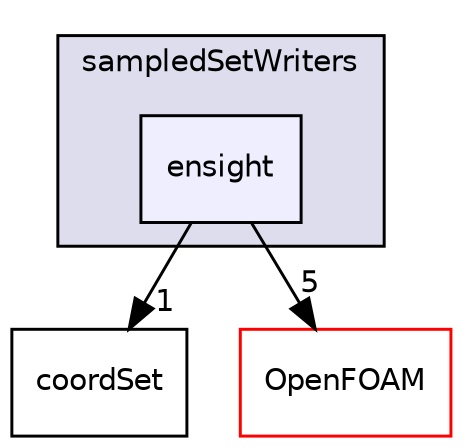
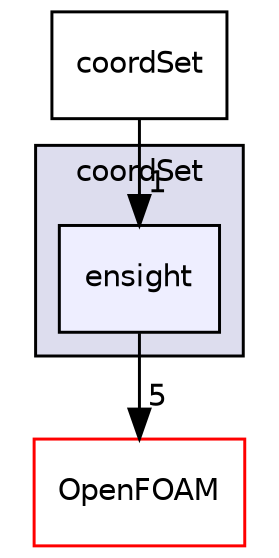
(221, 64) -> (139, 174)
(167, 265) -> (139, 163)
